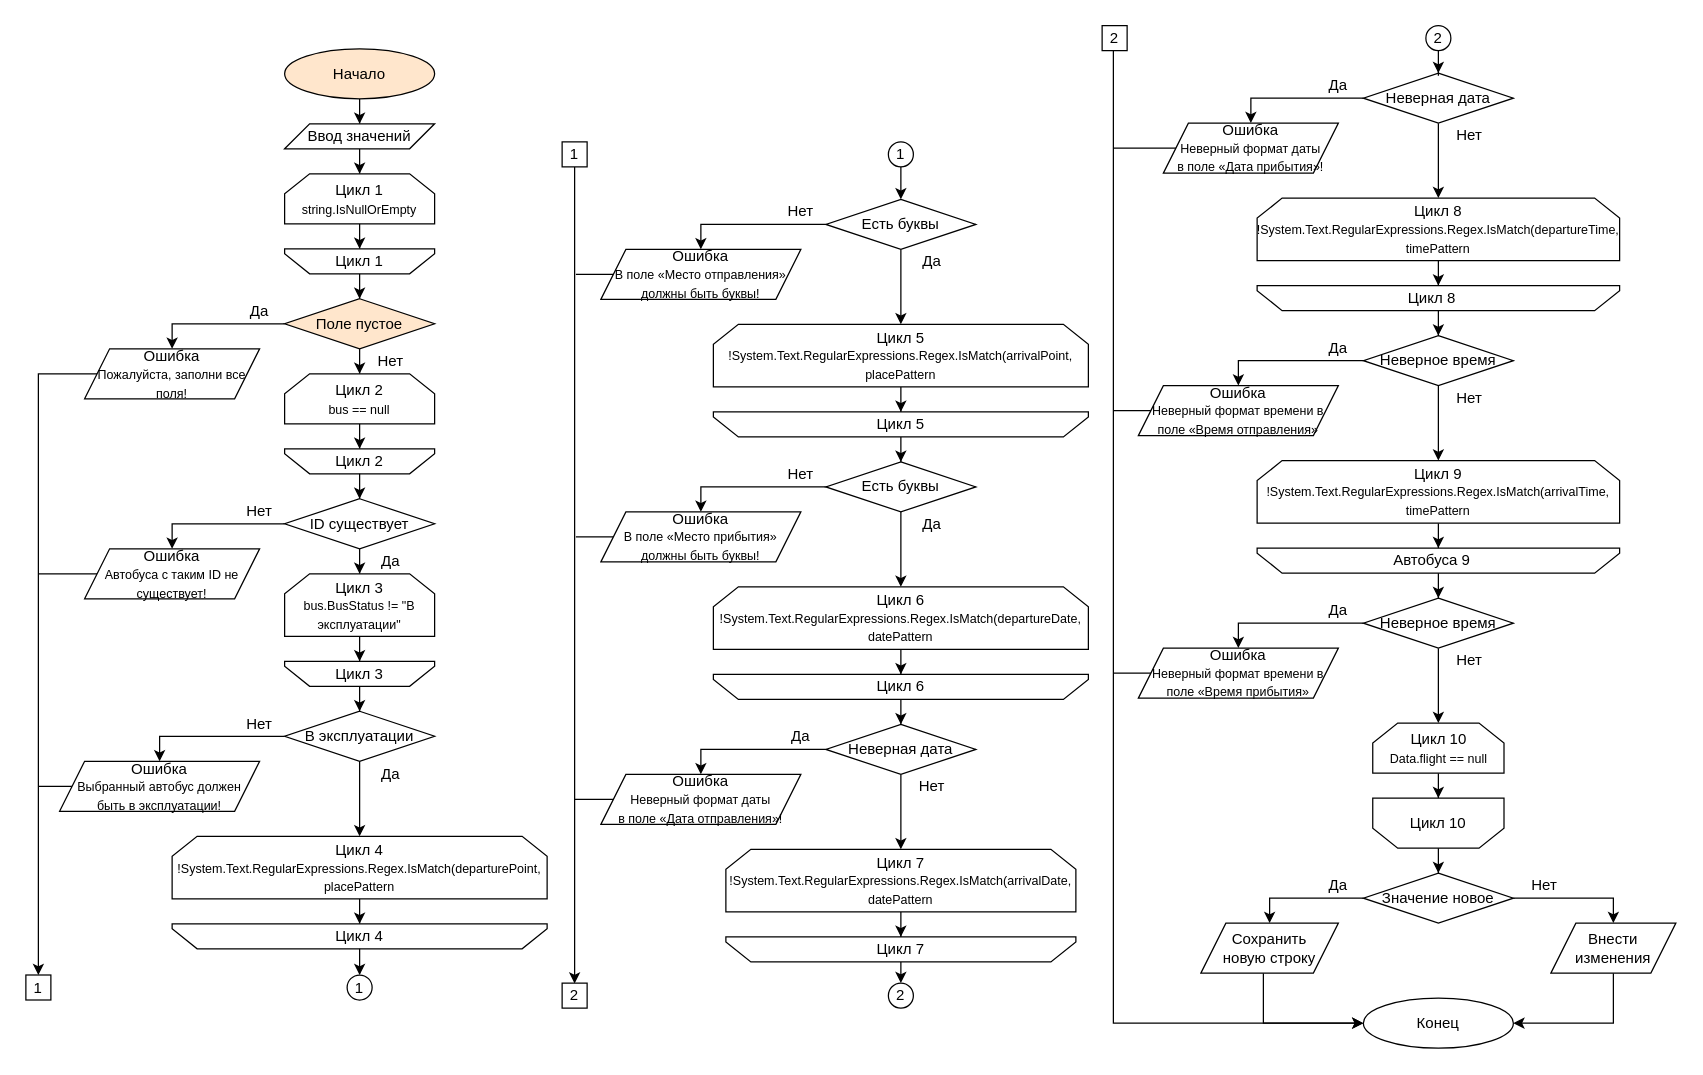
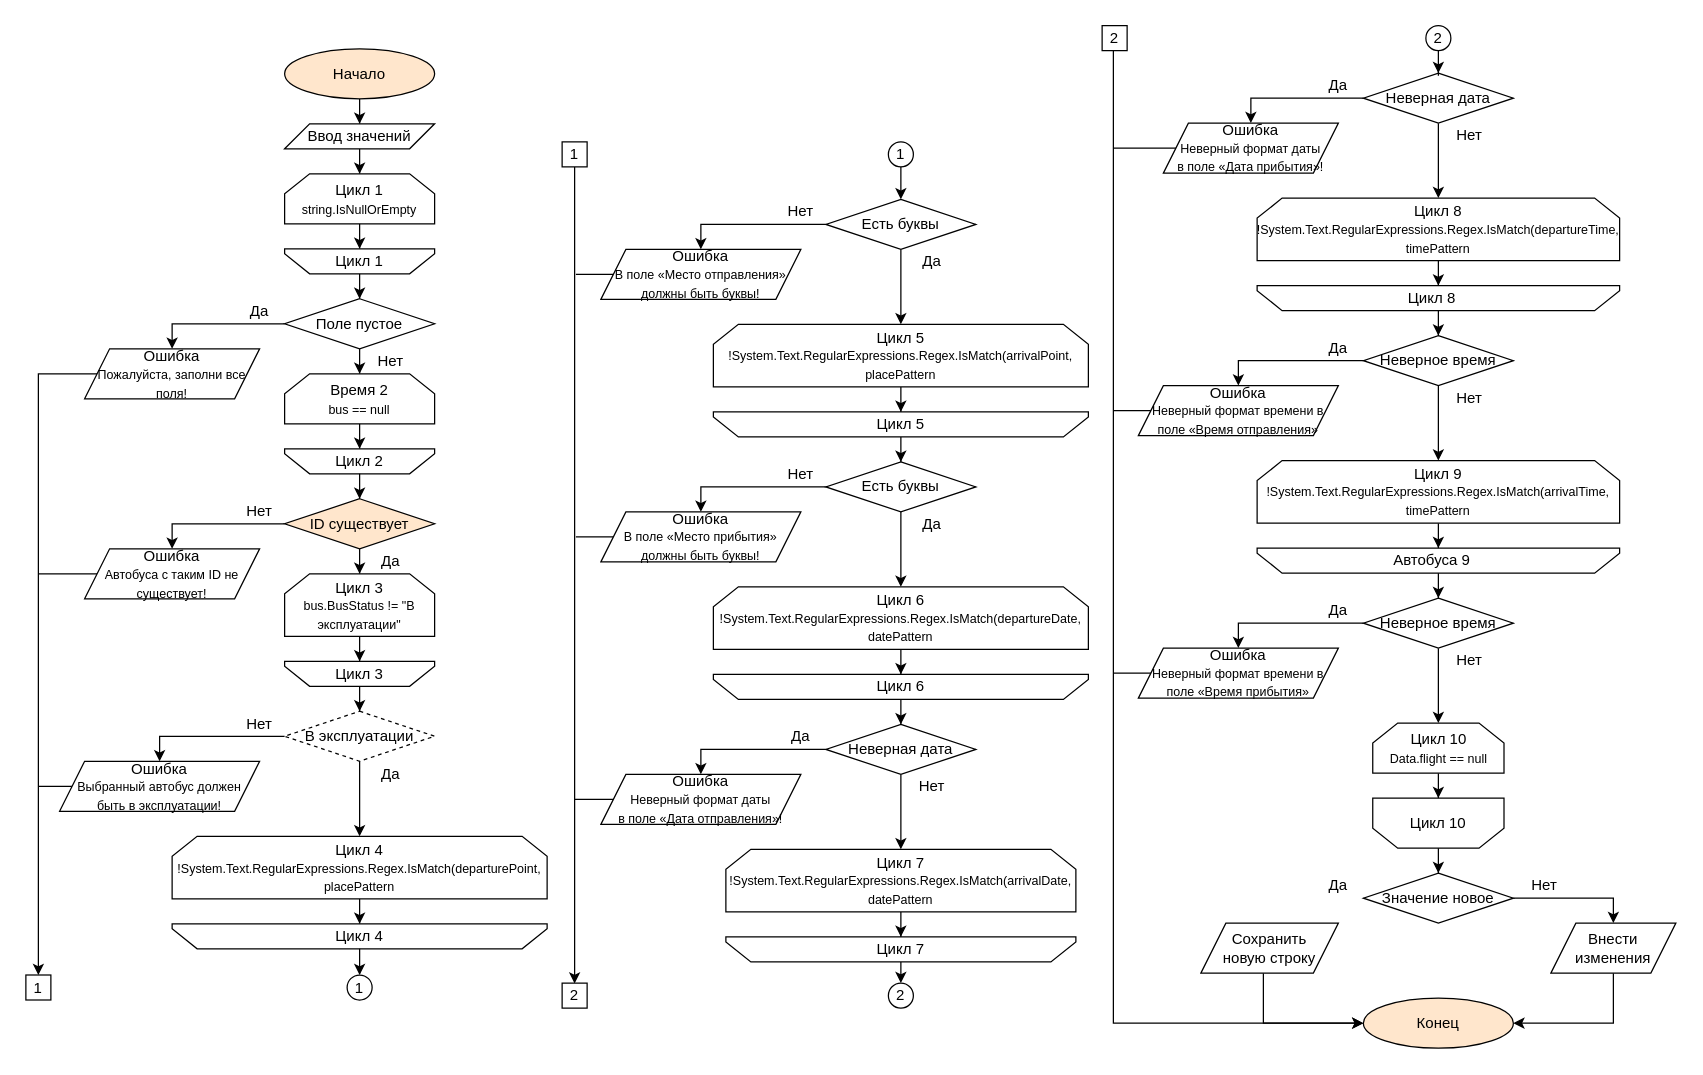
(359, 324) -> (359, 324)
(359, 399) -> (359, 399)
(359, 524) -> (359, 524)
(359, 736) -> (359, 736)
(1308, 898) -> none
(1438, 1023) -> (1438, 1023)
